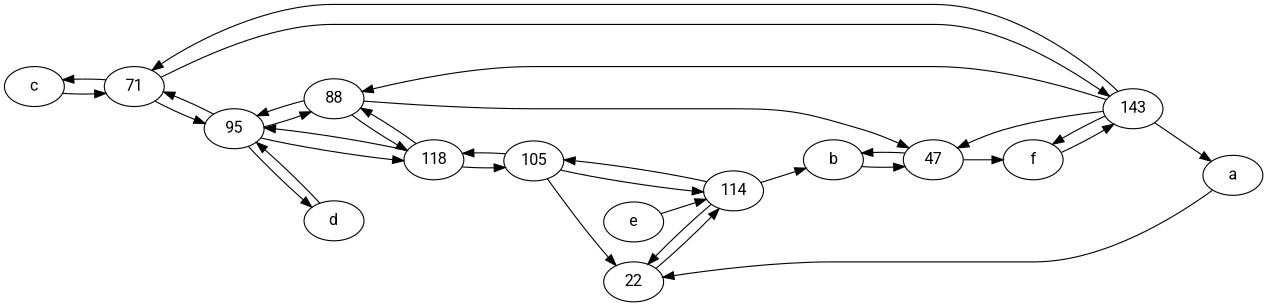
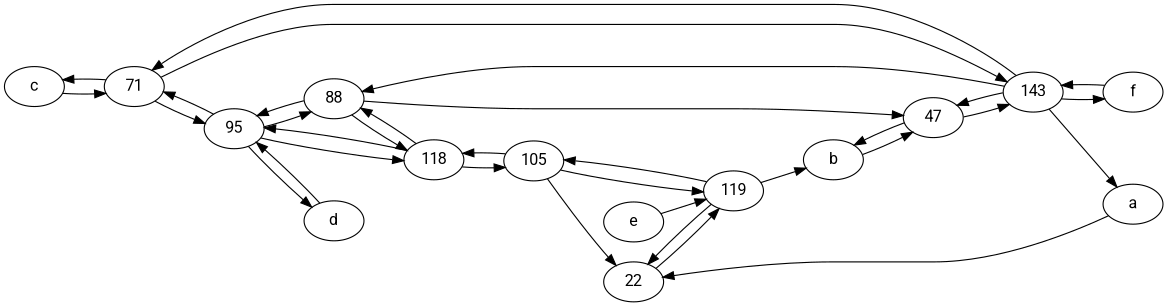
(978, 160) -> (981, 113)
(734, 191) -> (734, 191)
